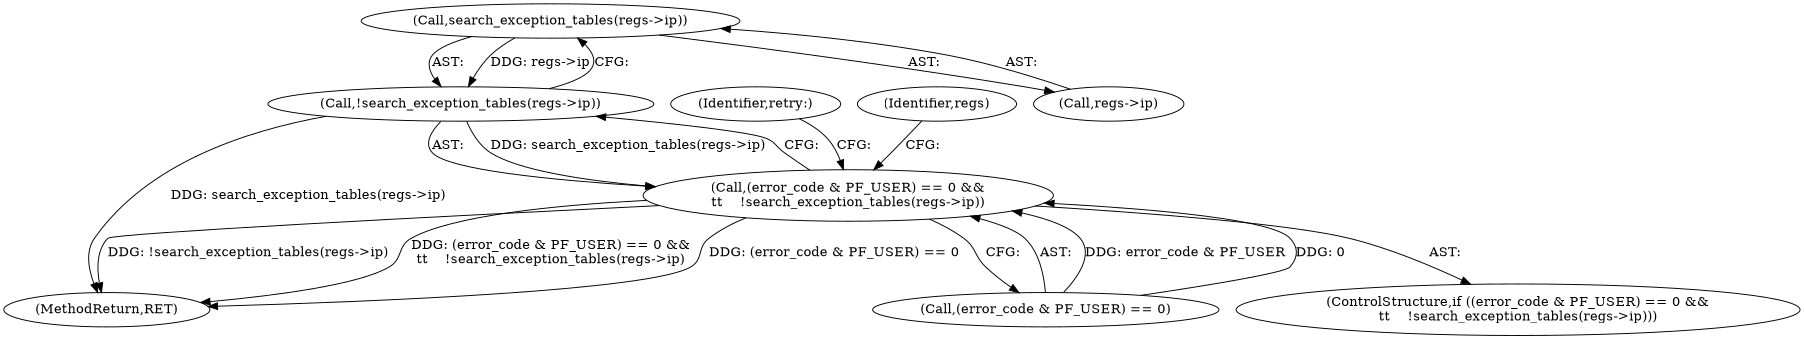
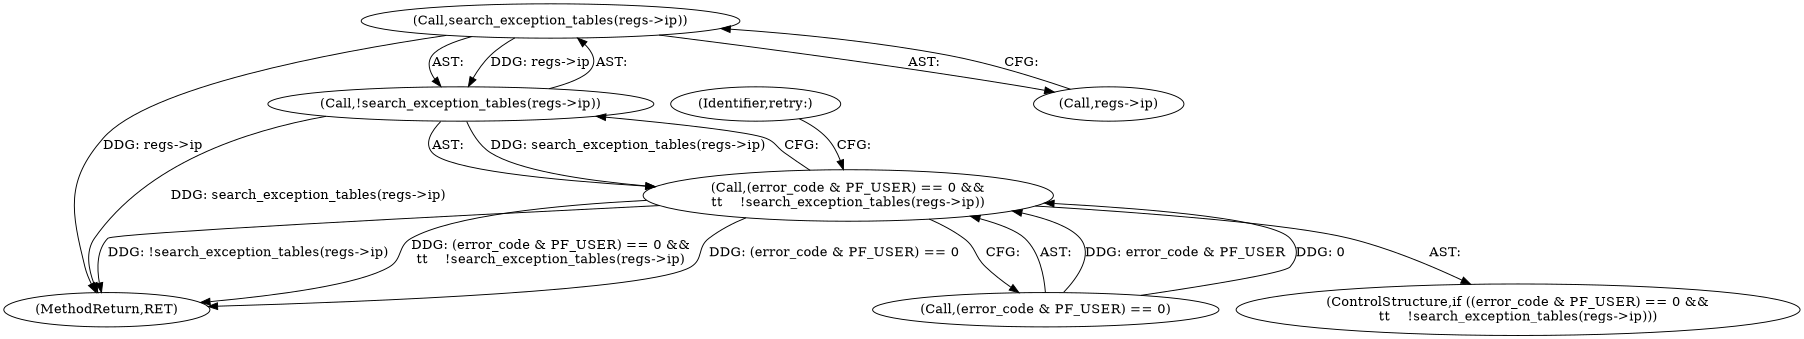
(614, 62) -> (614, 62)
(1024, 62) -> (1024, 62)
none -> (194, 90)
(937, 104) -> none
